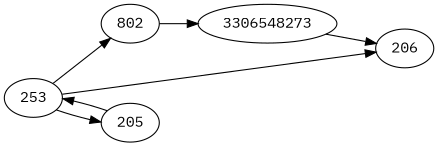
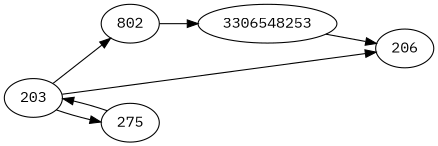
(267, 24) -> (267, 24)
(33, 98) -> (33, 98)
(130, 123) -> (130, 123)
